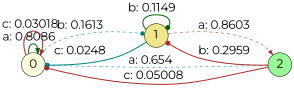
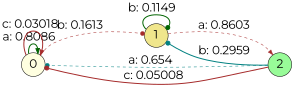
(87, 33) -> (87, 33)
(100, 61) -> none
(217, 62) -> (217, 62)
